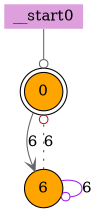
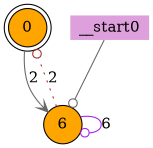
(44, 44) -> (90, 70)
(33, 142) -> (34, 78)
(49, 142) -> (53, 78)
